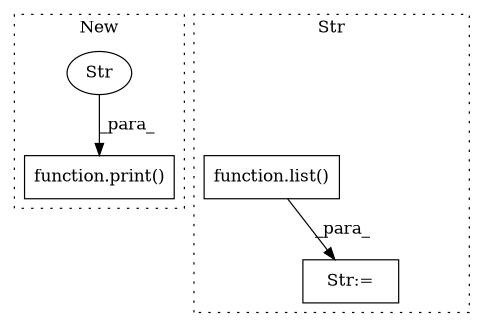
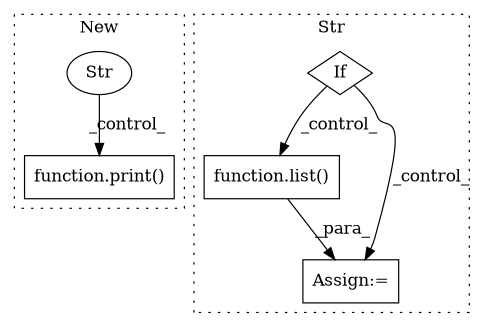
none -> (340, 73)
(127, 125) -> (127, 125)
(351, 281) -> (351, 281)
